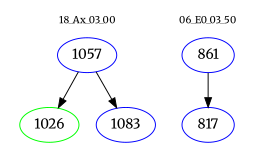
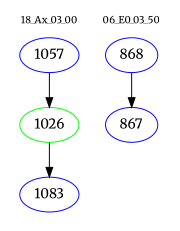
(208, 55) -> (132, 55)
(104, 85) -> (49, 155)
(208, 125) -> (132, 125)
